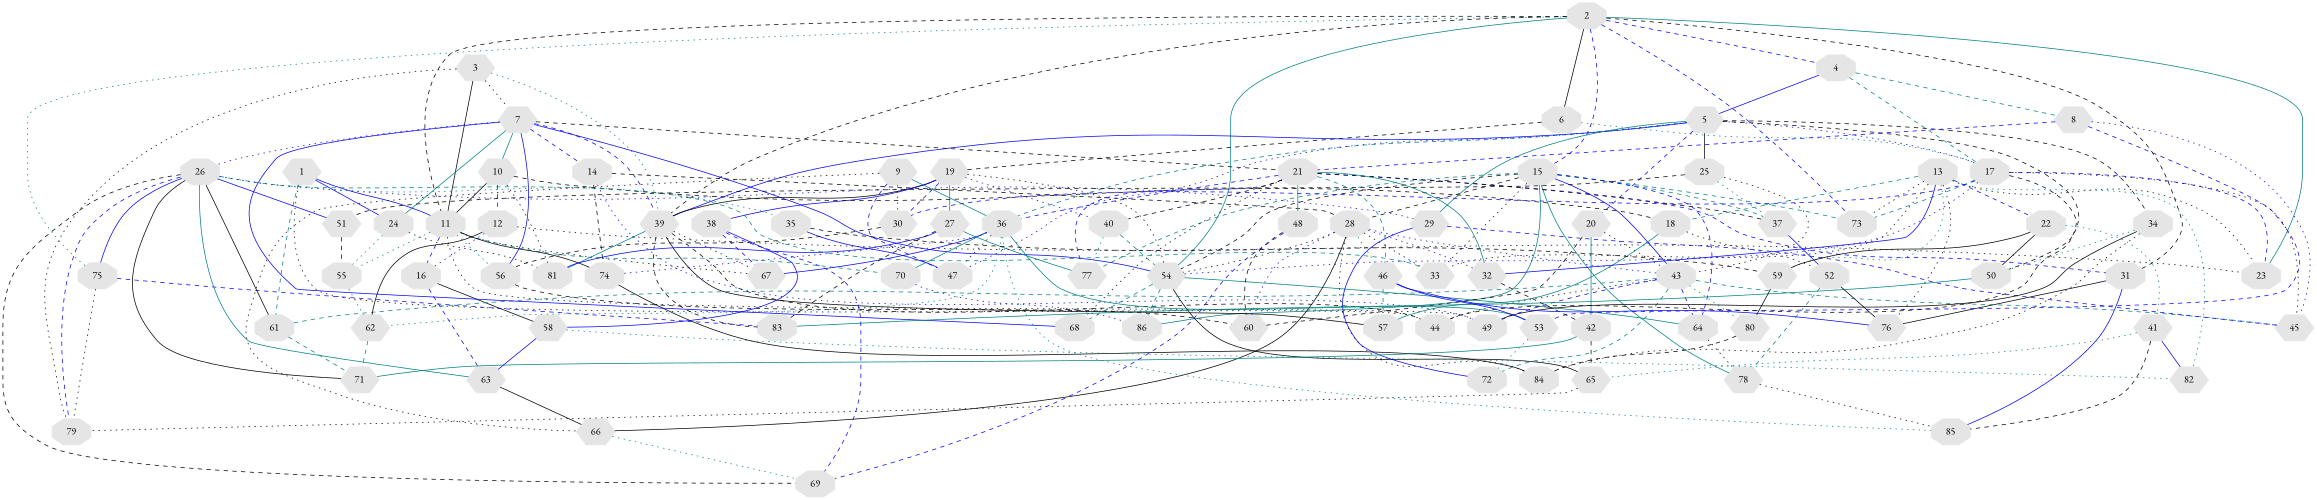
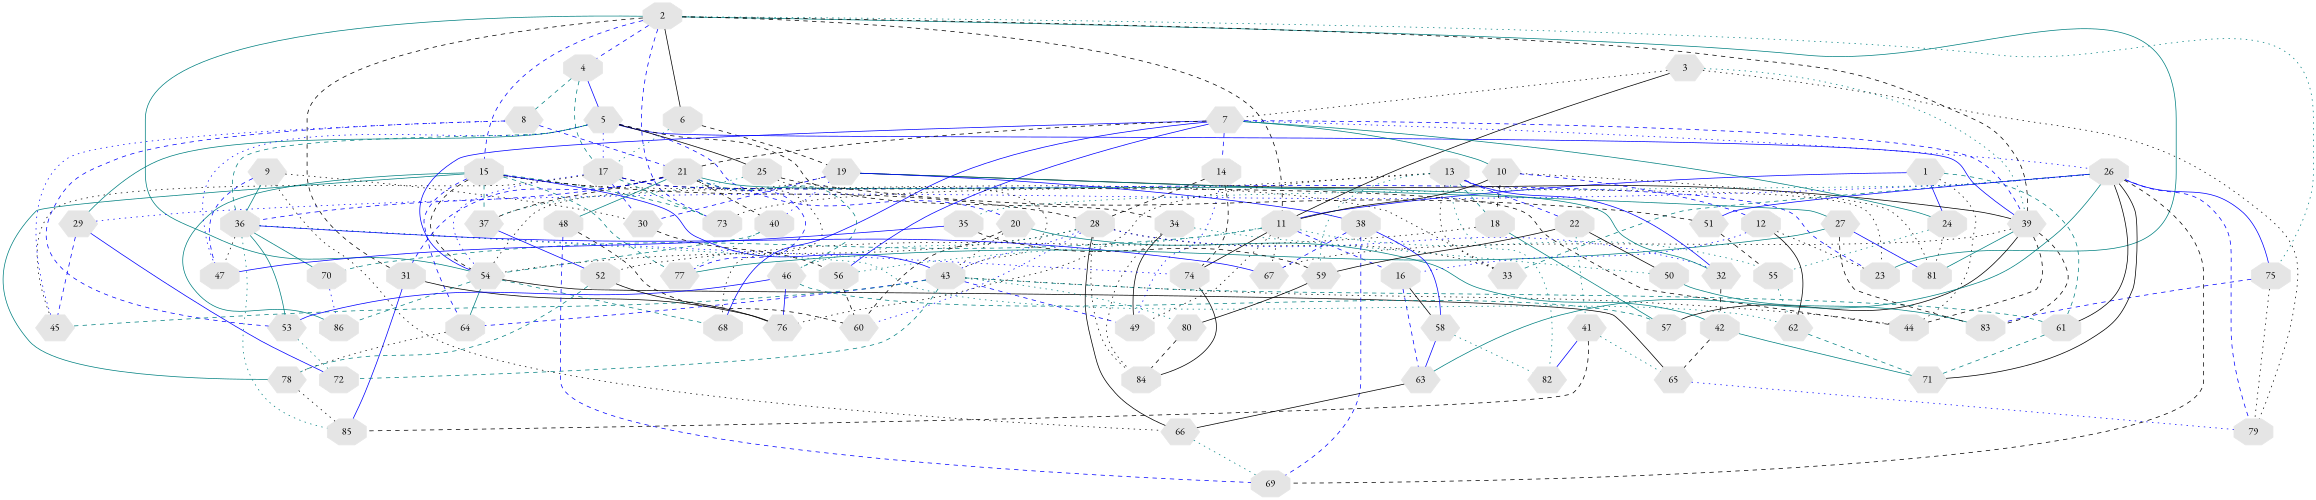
(1961, 144) -> none
(835, 412) -> (1963, 406)
